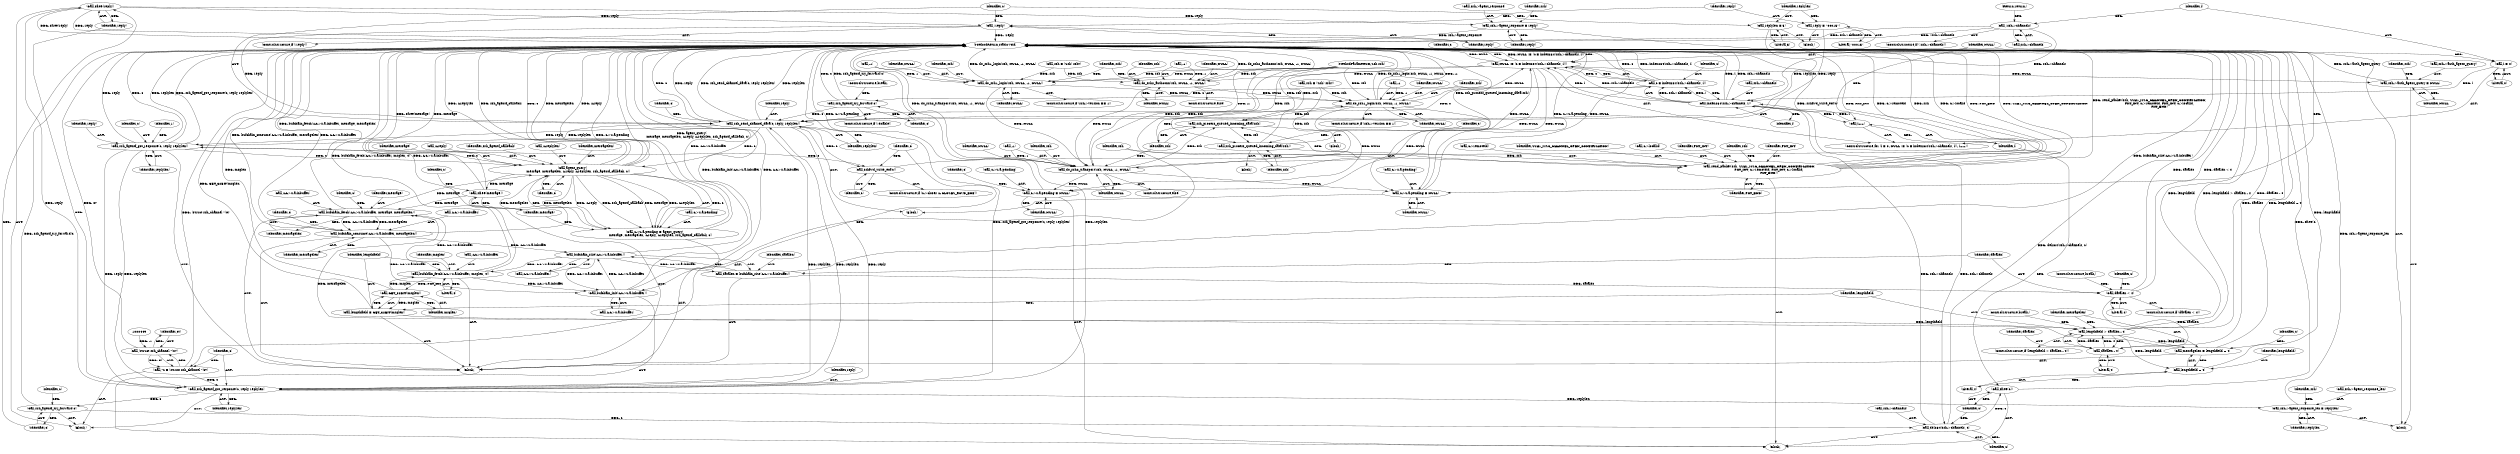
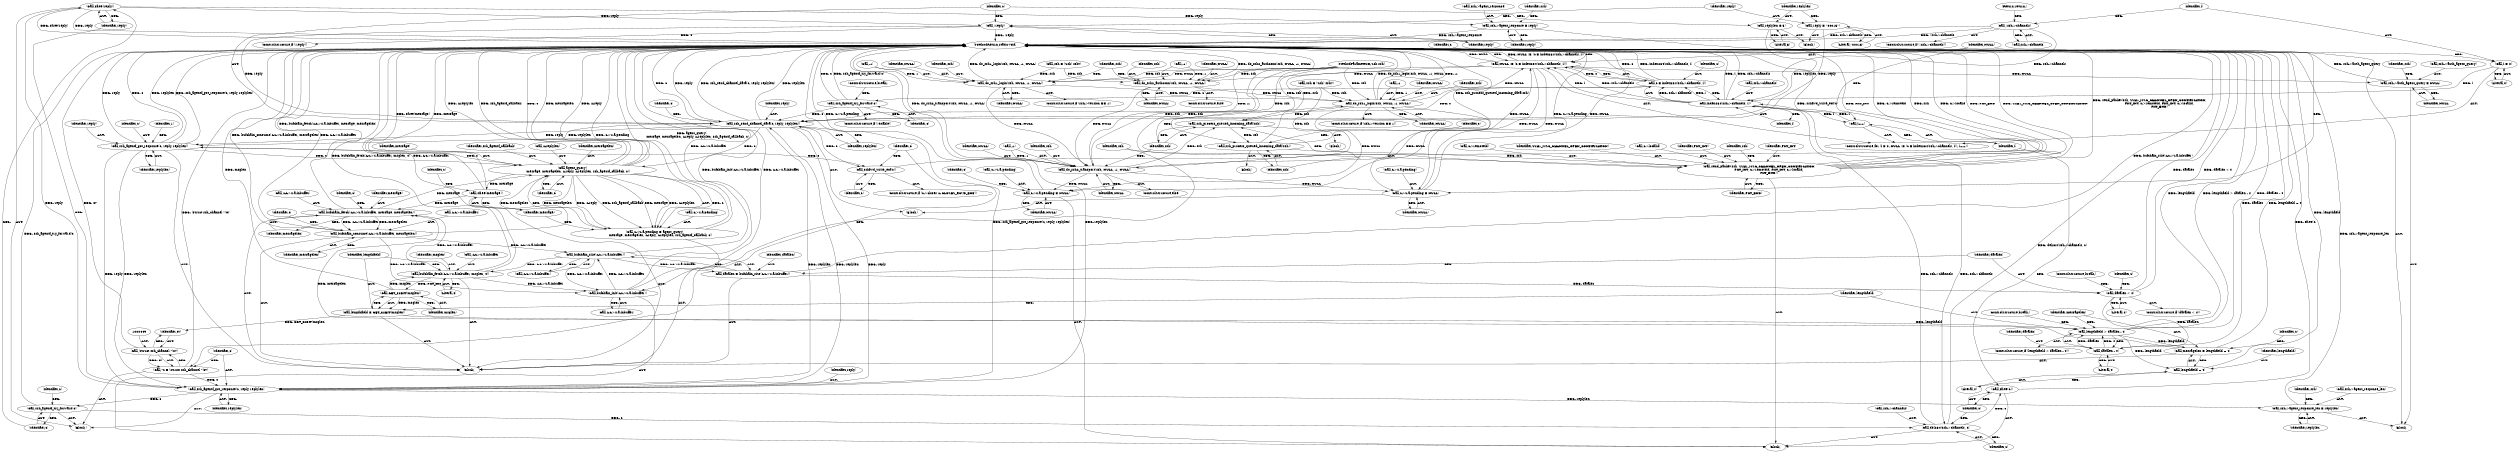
(687, 35) -> (687, 35)
(2499, 74) -> (2499, 74)
(276, 76) -> (266, 323)
(437, 146) -> none
(146, 341) -> (146, 341)
